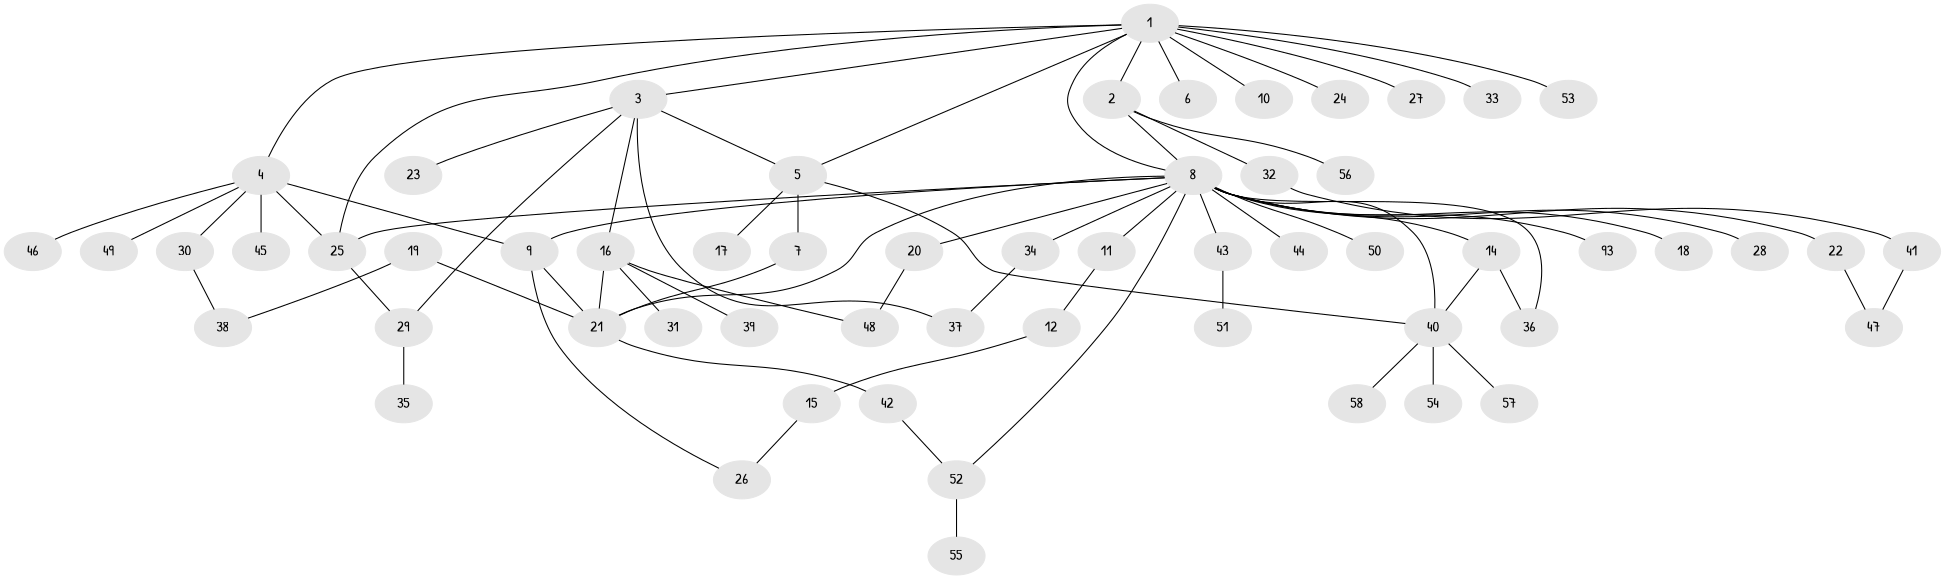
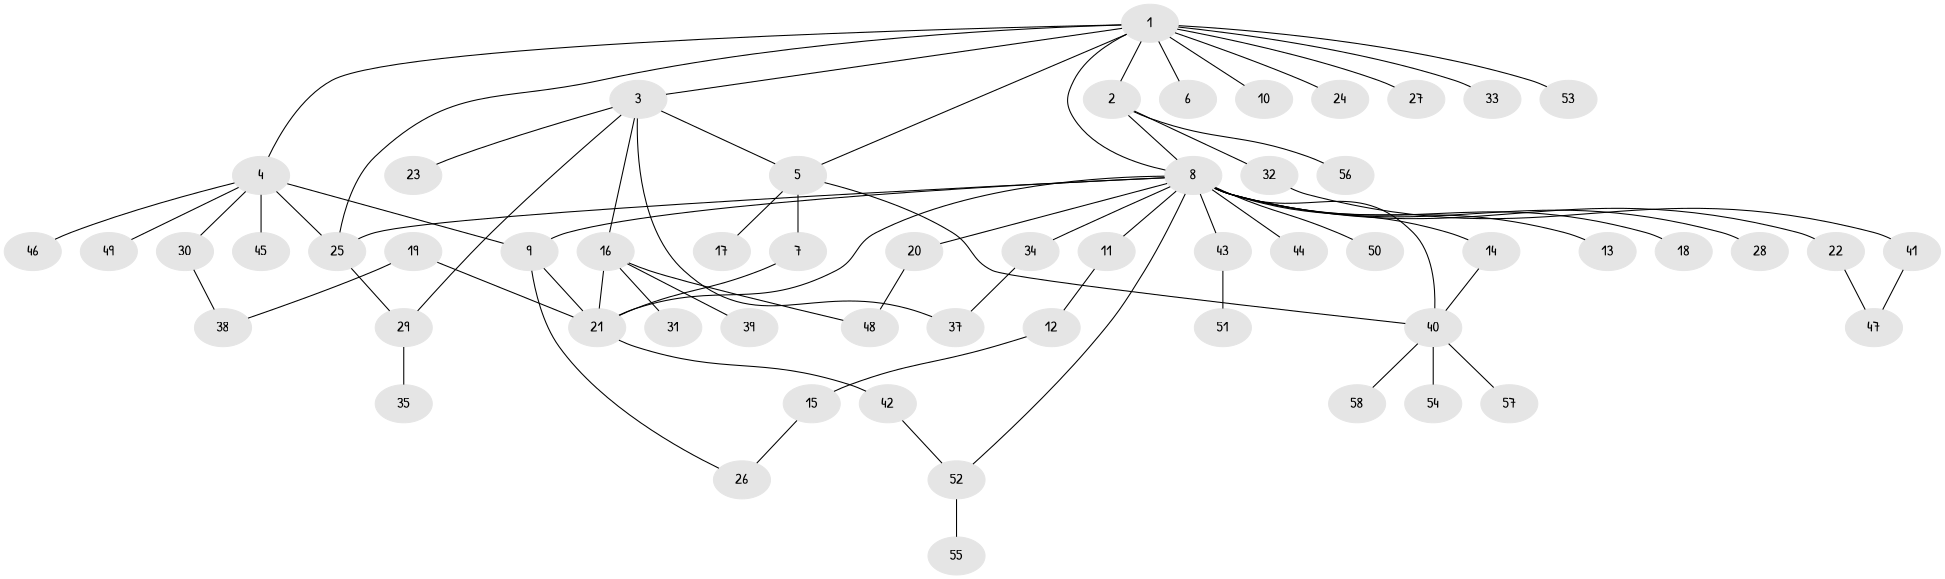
(1608, 252) -> (1608, 252)
(1529, 328) -> none
